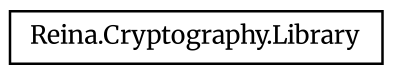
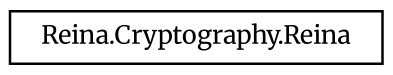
(196, 38) -> (196, 38)
